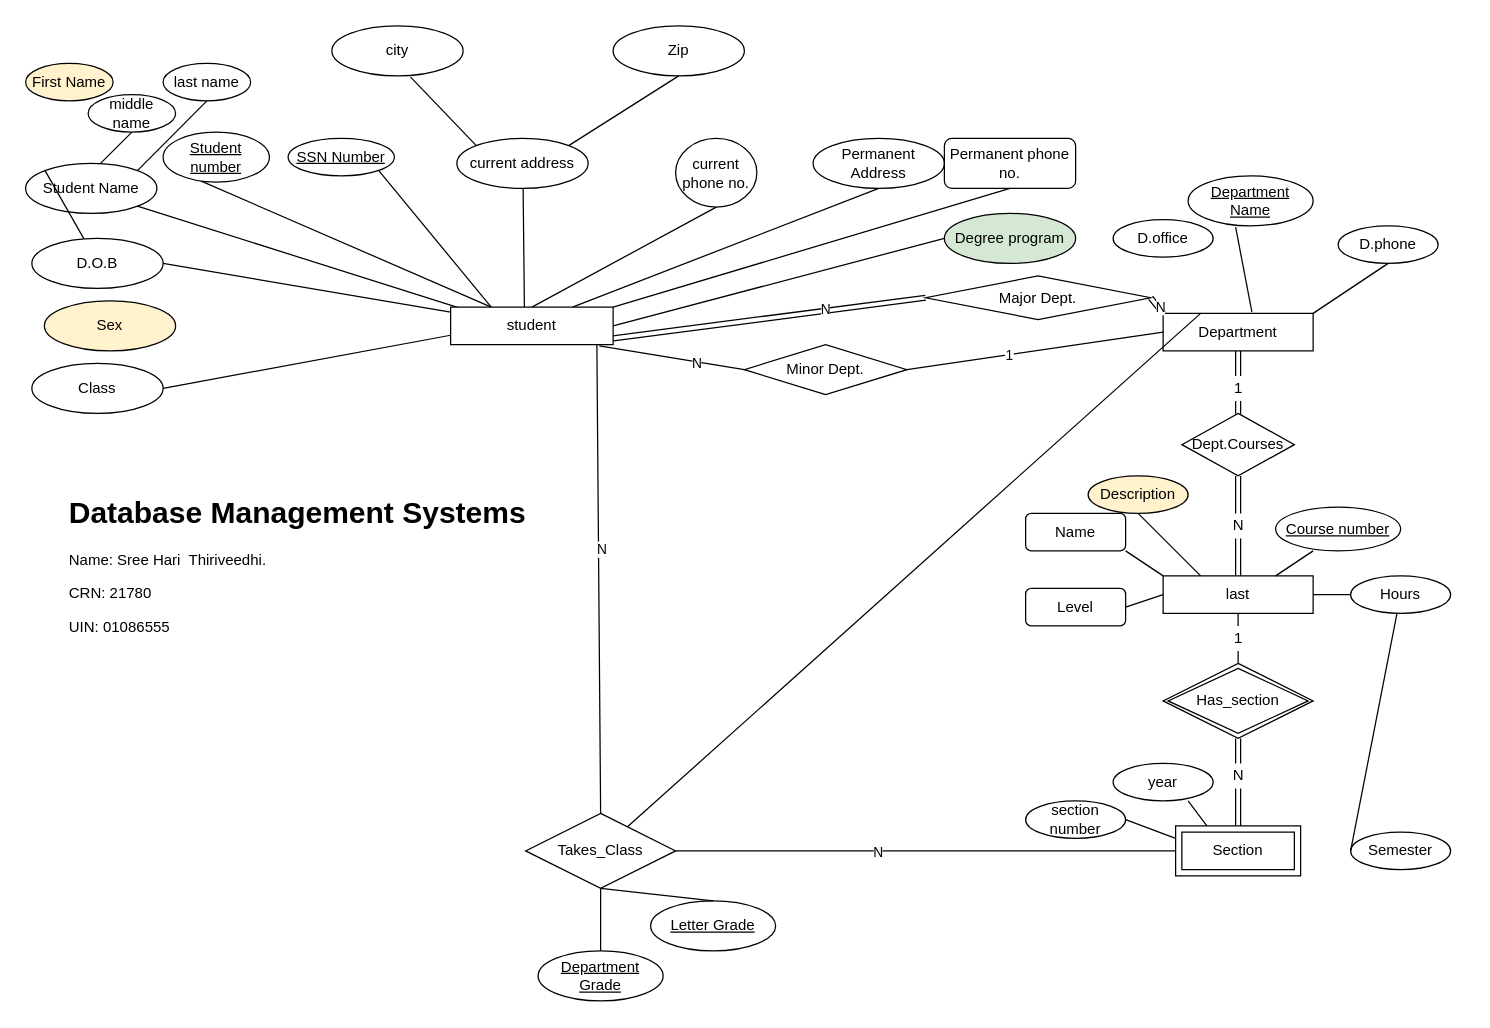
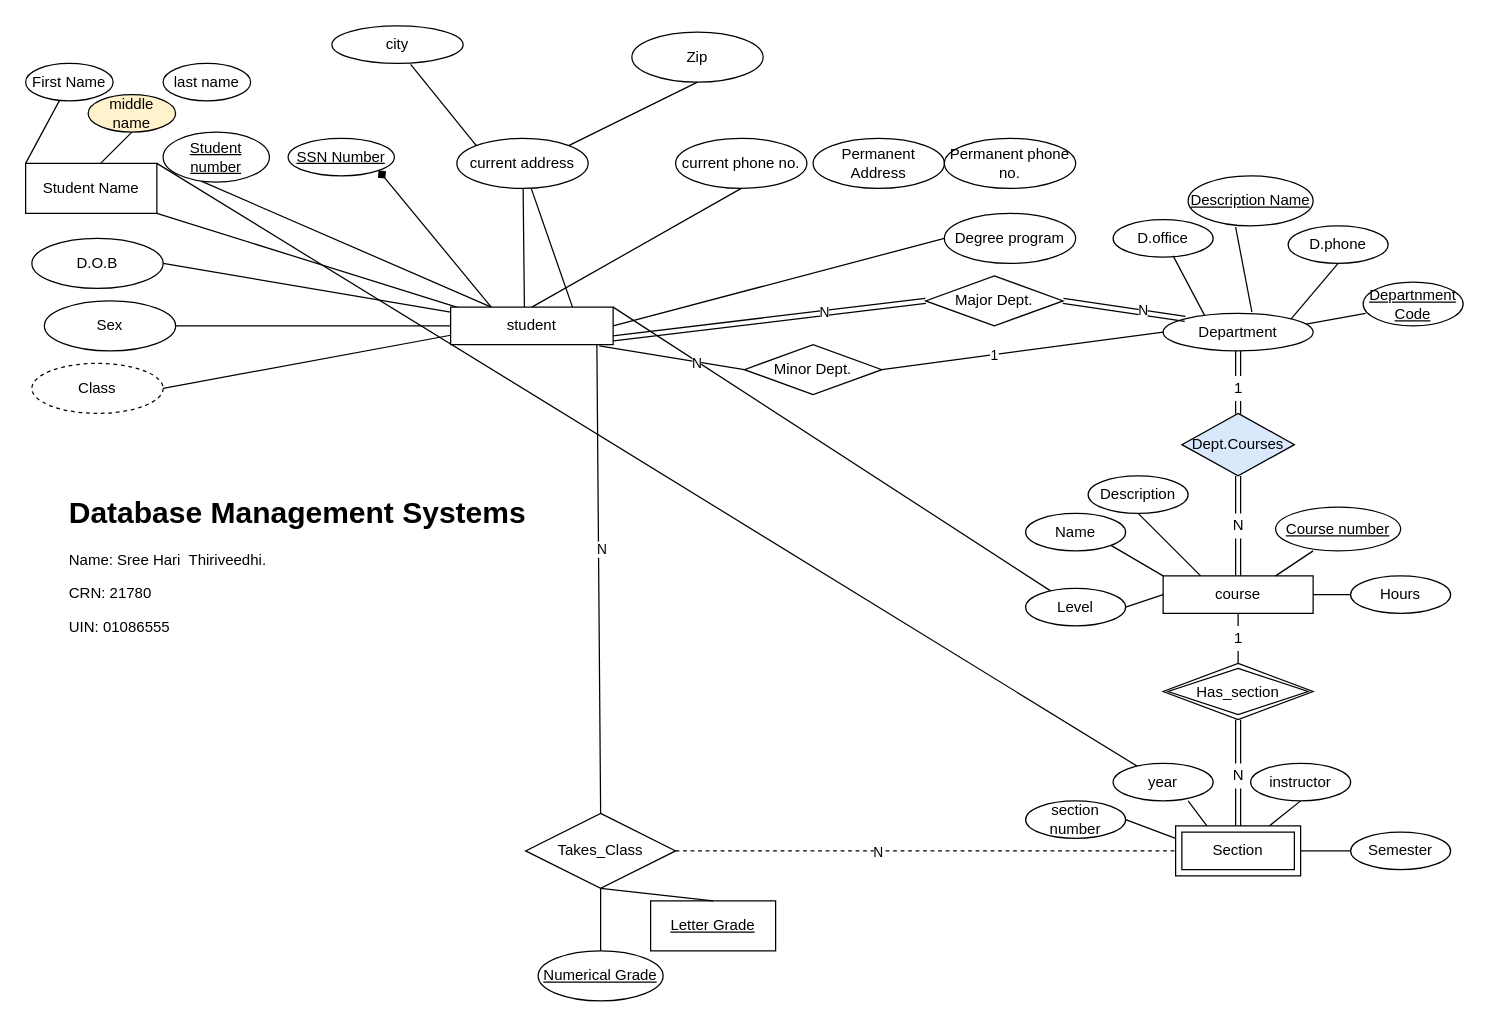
(398, 51) -> (398, 44)
(679, 51) -> (698, 57)
(69, 82) -> (69, 82)
(132, 113) -> (132, 113)
(172, 135) -> (781, 547)
(1010, 163) -> (1010, 163)
(716, 173) -> (741, 163)
(382, 174) -> (385, 178)
(91, 188) -> (91, 188)
(1251, 201) -> (1251, 201)
(65, 205) -> (42, 132)
(1010, 238) -> (1010, 238)
(1388, 244) -> (1338, 244)
(726, 248) -> (552, 248)
(811, 248) -> (875, 477)
(1038, 298) -> (994, 301)
none -> (1413, 304)
none -> (1336, 319)
(110, 326) -> (110, 326)
none -> (296, 326)
(1238, 332) -> (1238, 332)
(826, 369) -> (813, 369)
(98, 388) -> (98, 388)
(1238, 444) -> (1238, 444)
(1138, 494) -> (1138, 494)
(1076, 532) -> (1076, 532)
(914, 570) -> (1189, 286)
(1238, 594) -> (1238, 594)
(1076, 607) -> (1076, 607)
(1238, 701) -> (1238, 691)
(1374, 732) -> (1326, 851)
none -> (1301, 782)
none -> (1285, 813)
(1028, 851) -> (1028, 851)
(713, 926) -> (713, 926)
(601, 976) -> (601, 976)
